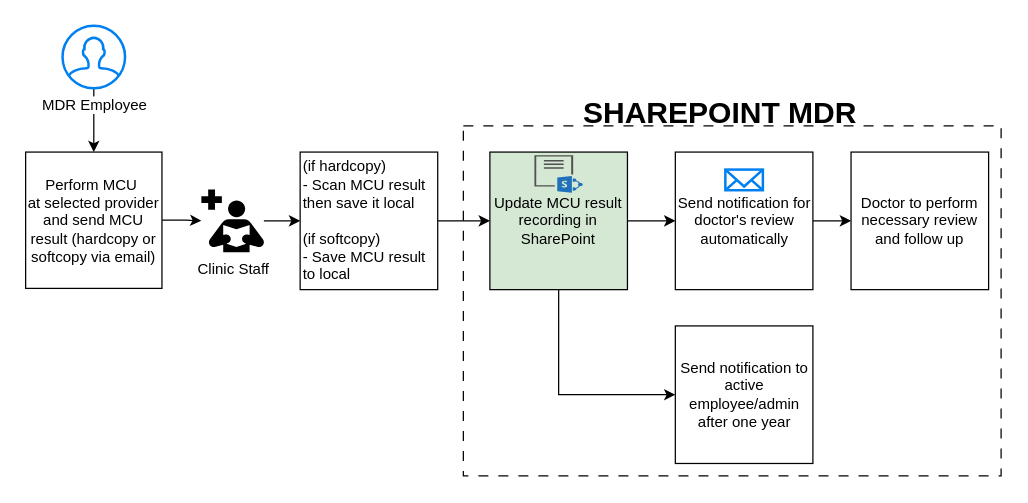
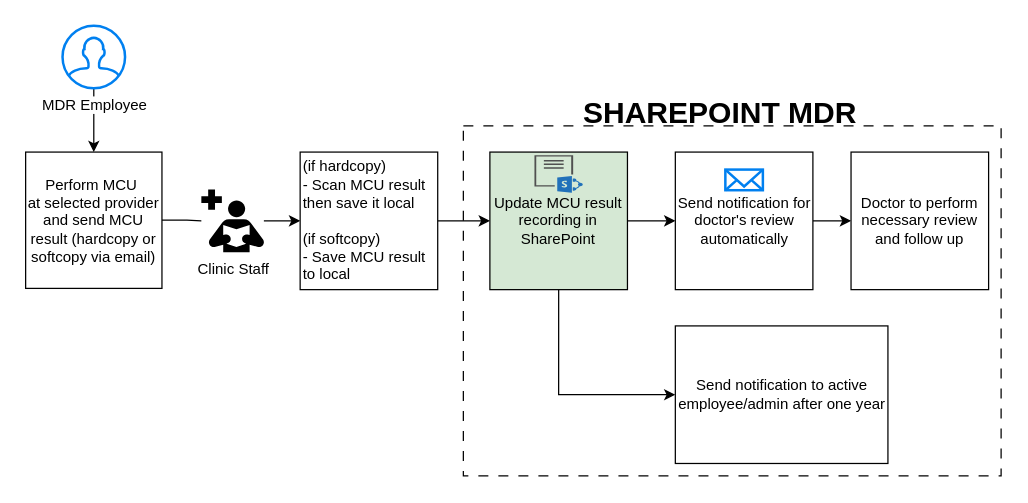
(191, 220) -> (195, 220)
(744, 394) -> (781, 394)
